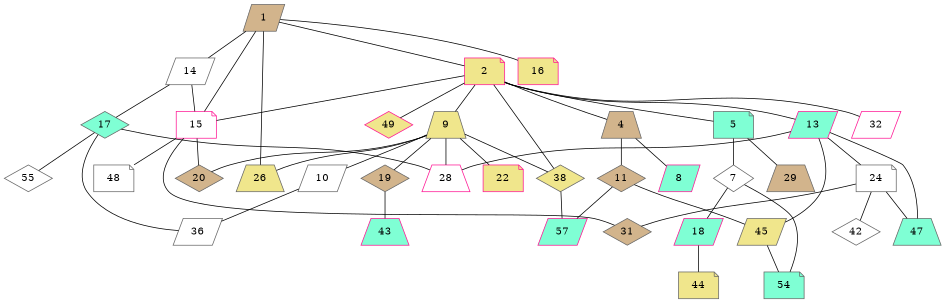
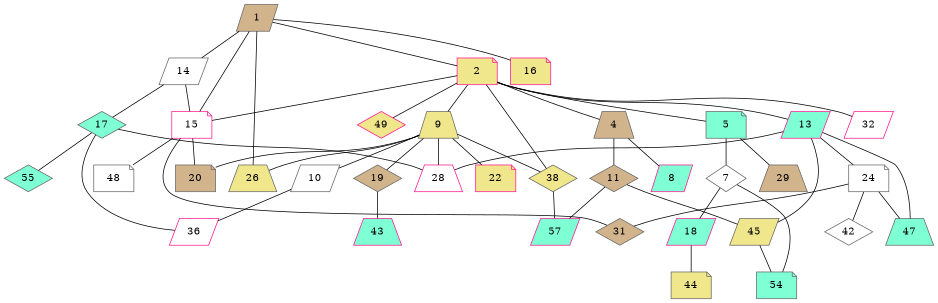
(28, 178) -> (28, 178)
(199, 178) -> (196, 178)
(198, 232) -> (194, 232)
